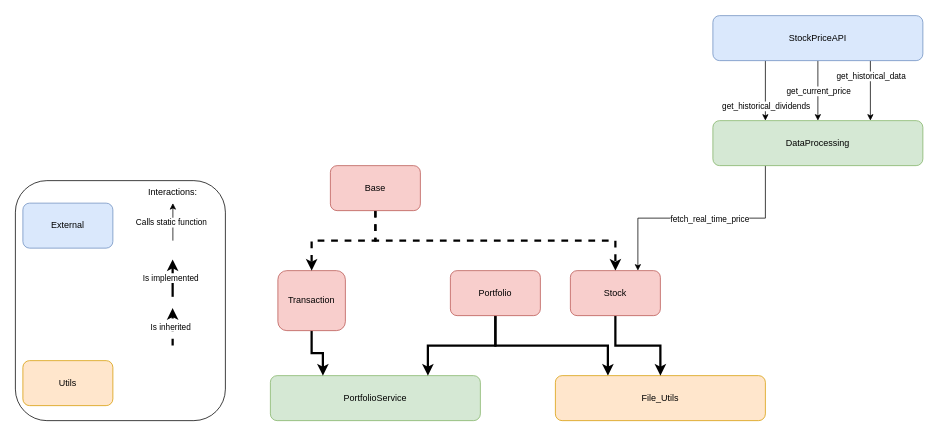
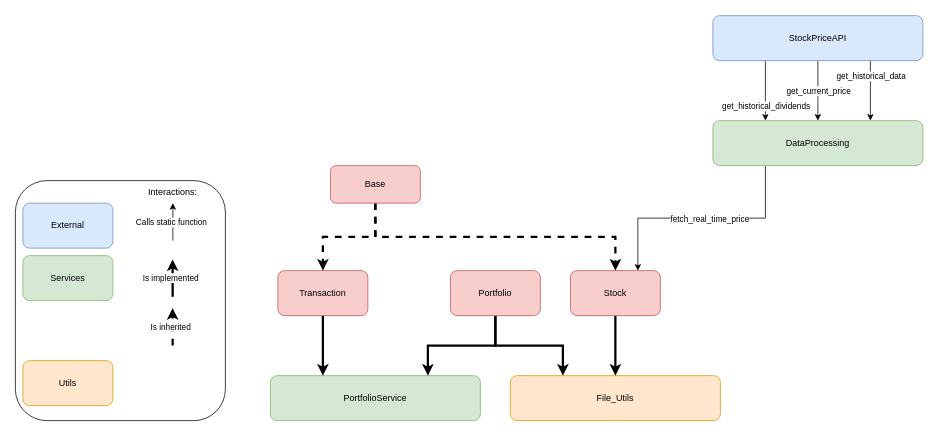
(375, 188) -> (375, 184)
none -> (68, 278)
(312, 300) -> (323, 293)
(660, 398) -> (615, 398)
